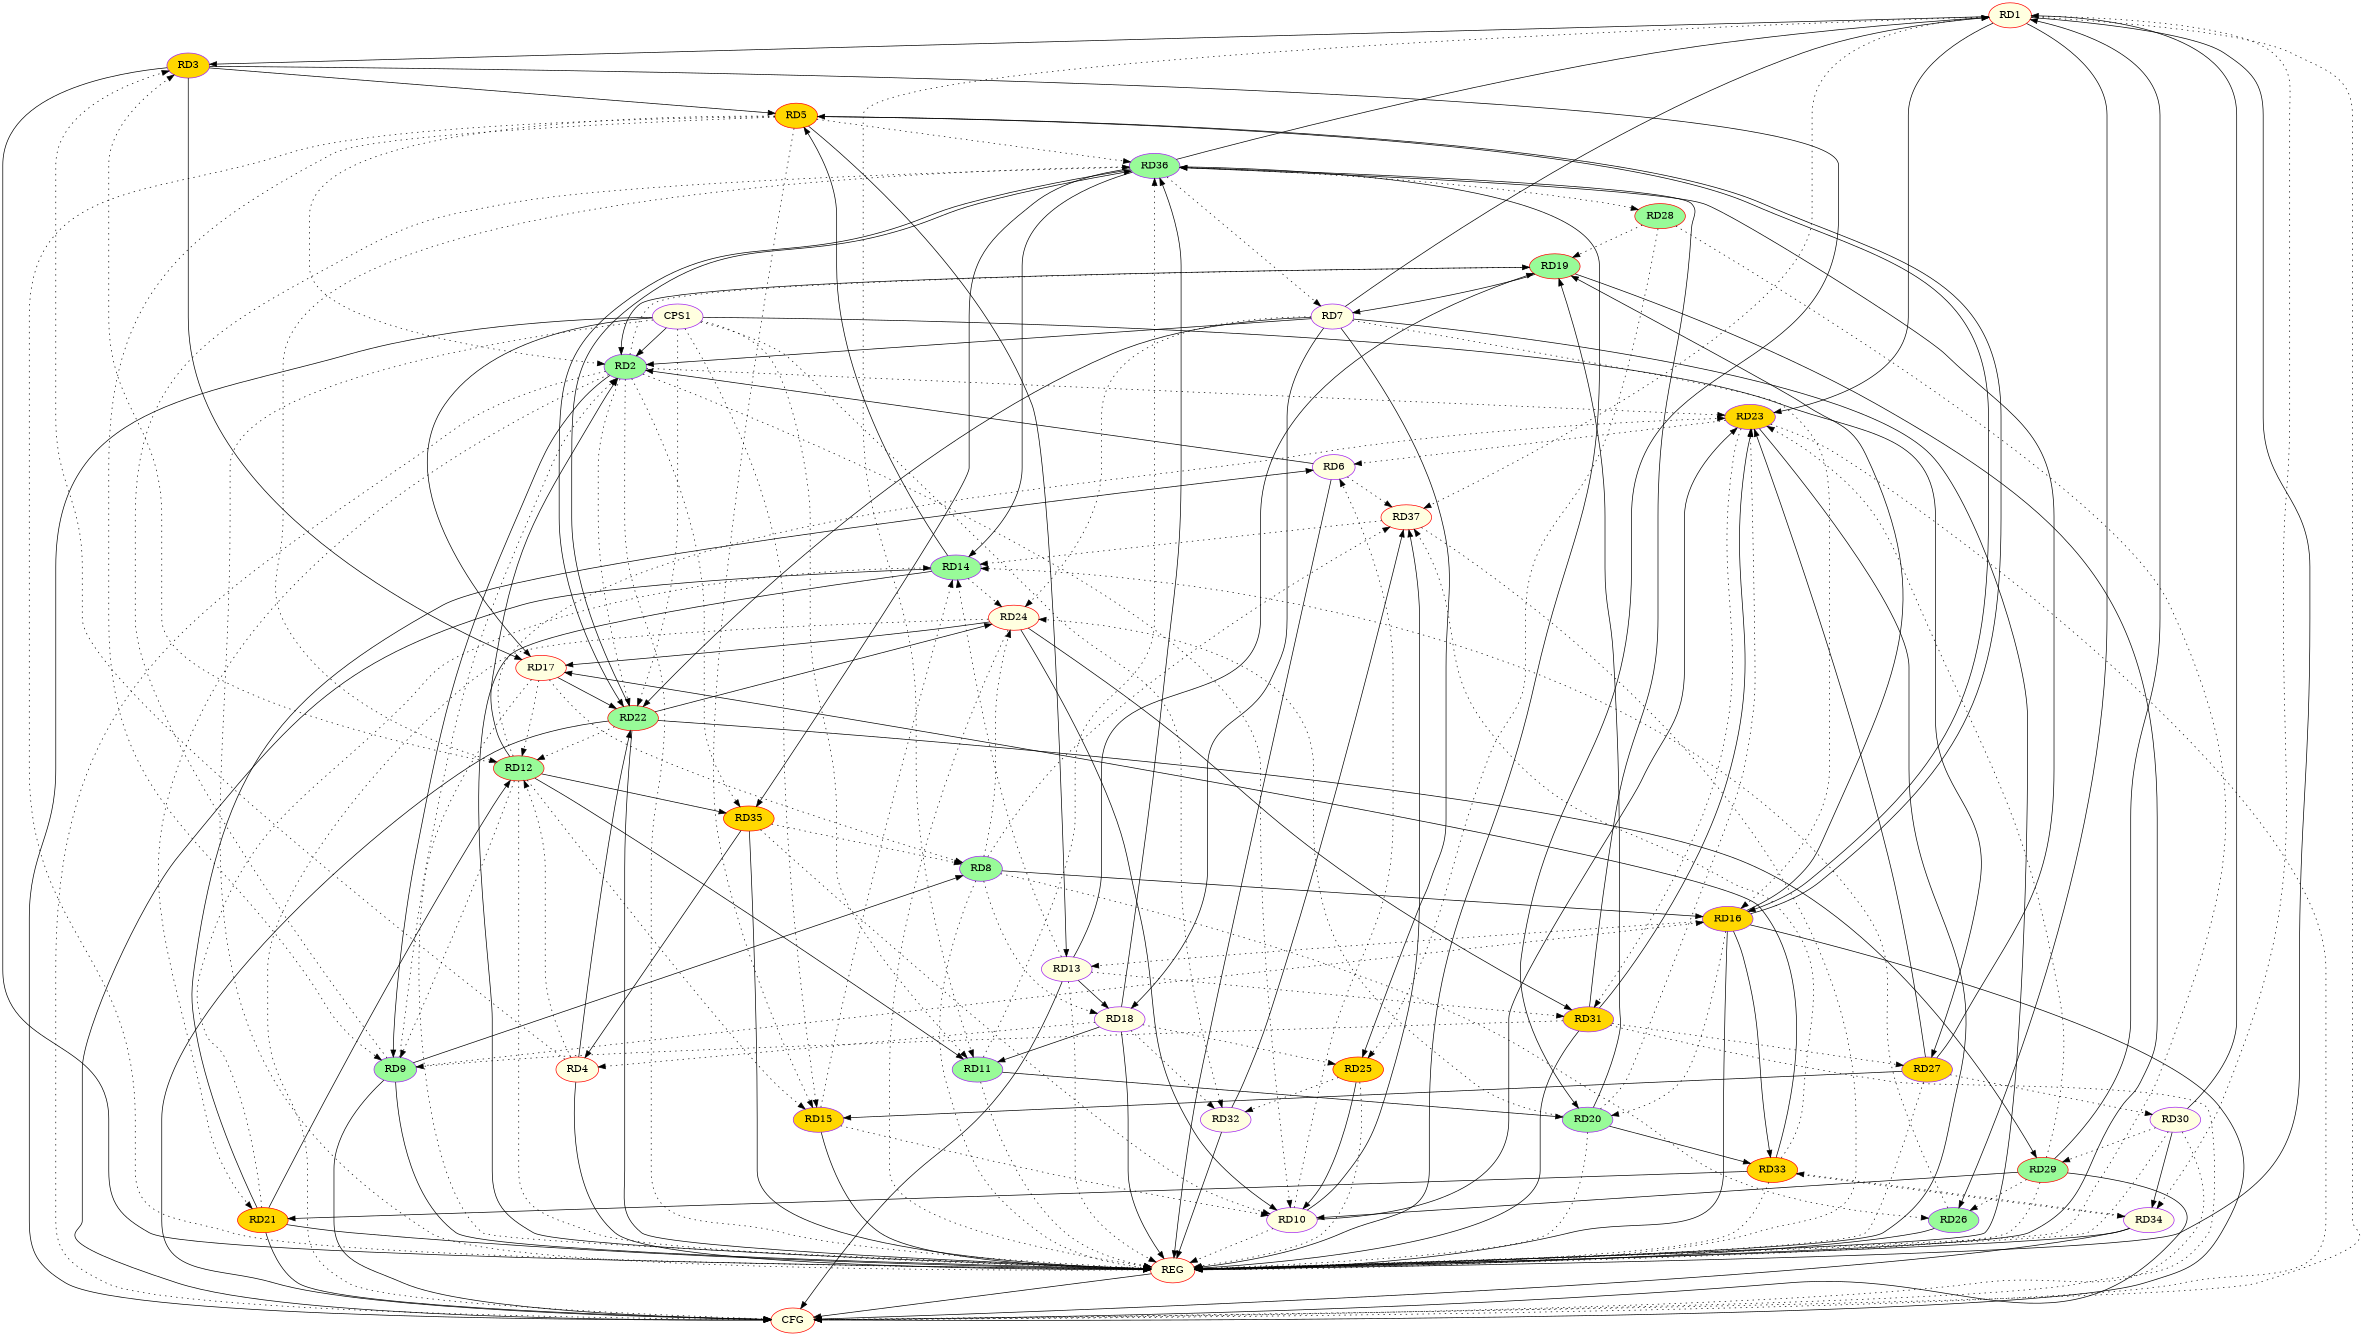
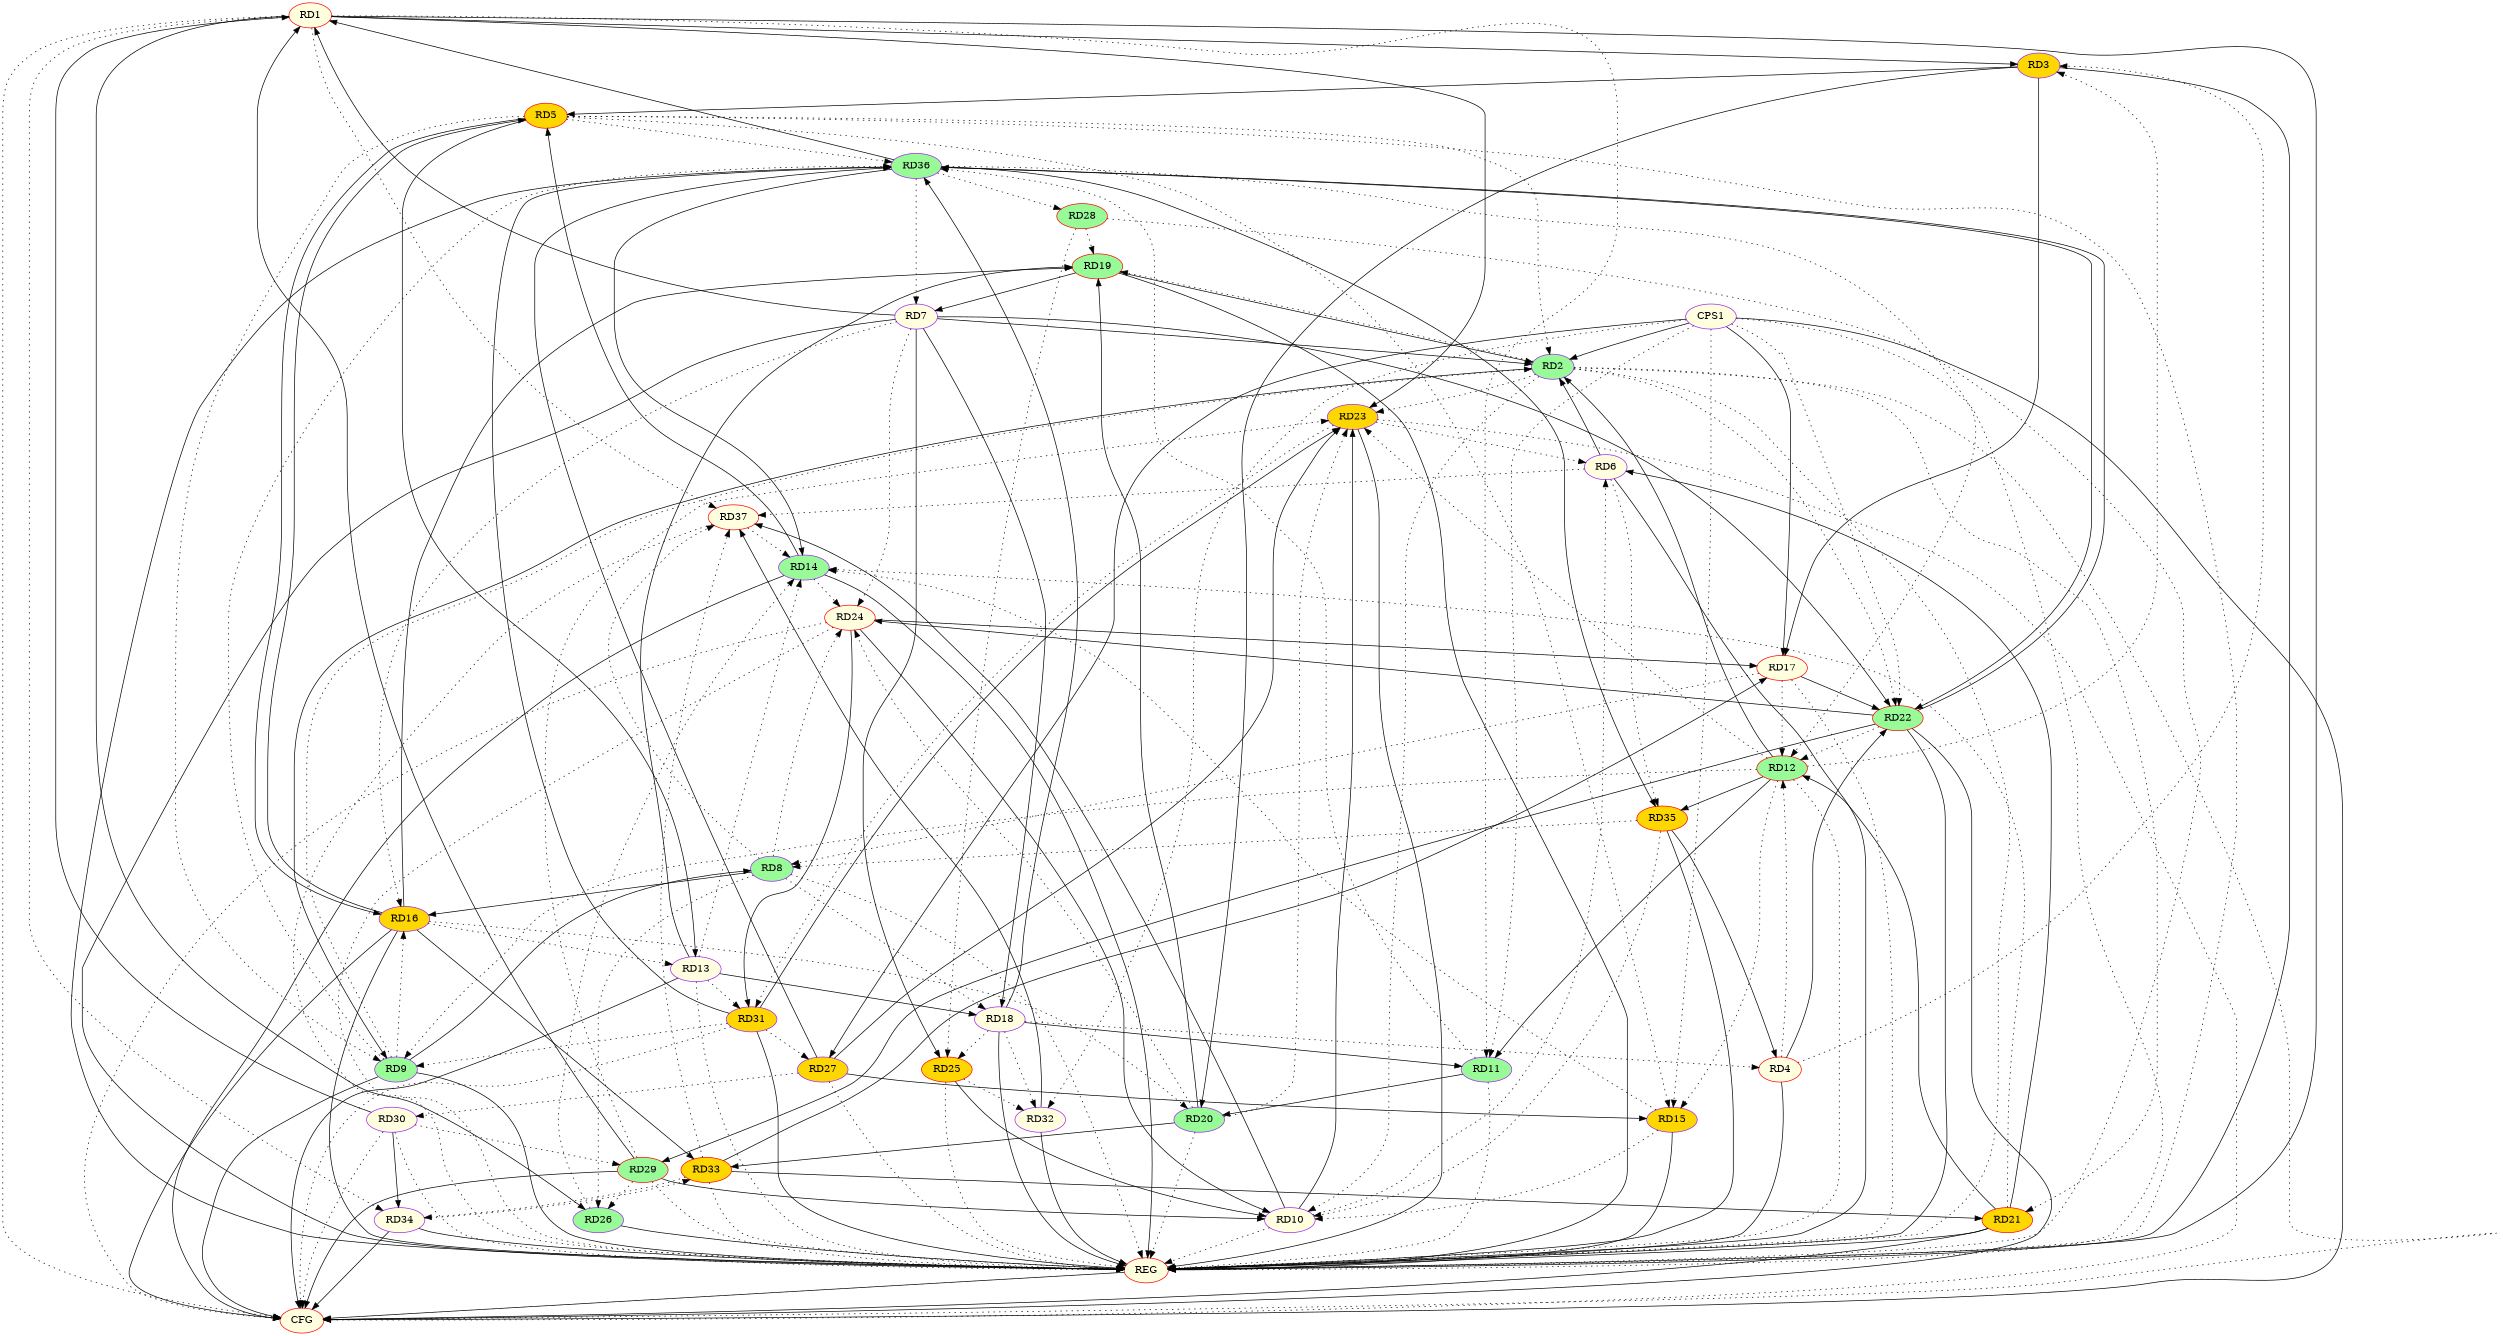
(701, 576) -> (1632, 639)
